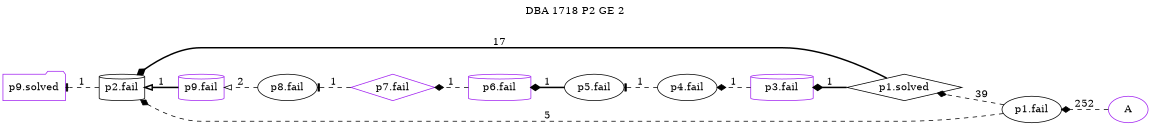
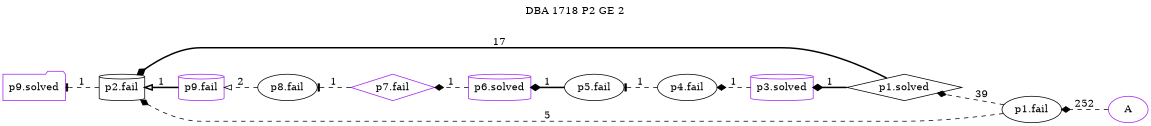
(500, 87) -> (500, 87)
(782, 87) -> (782, 87)
